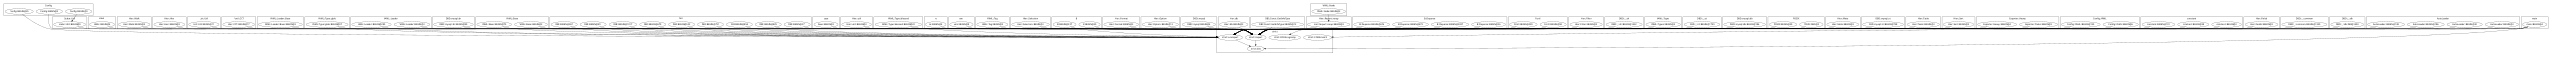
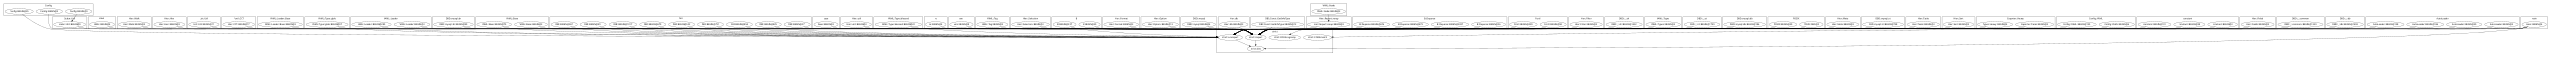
(1997, 24) -> (1995, 24)
(2347, 24) -> (2345, 24)
